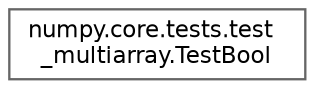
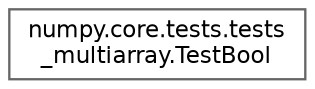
(157, 44) -> (157, 44)
